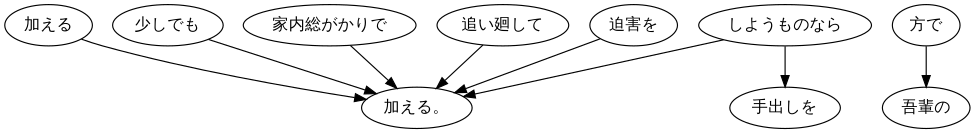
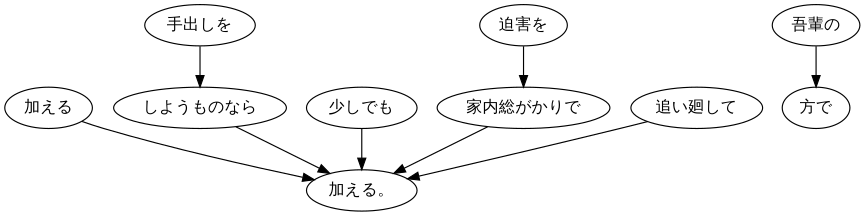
(785, 61) -> (200, 61)
(926, 61) -> (816, 61)
(533, 64) -> (524, 61)
